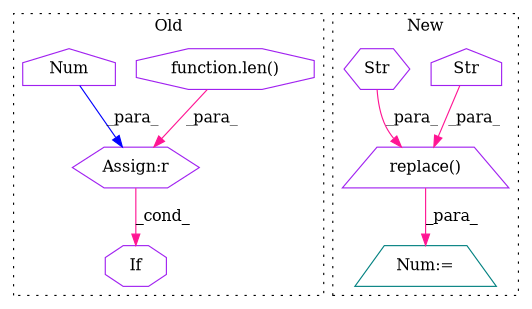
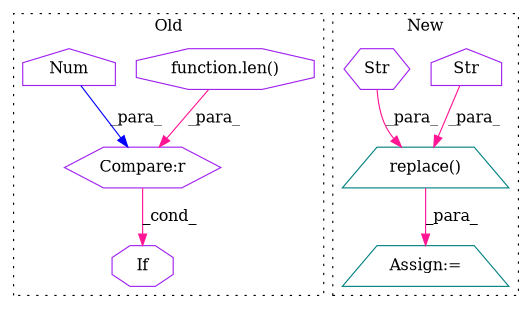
(136, 168) -> (143, 168)
(426, 168) -> (426, 168)
(426, 266) -> (426, 266)
